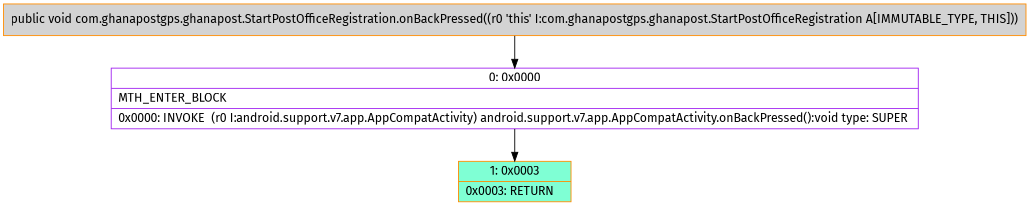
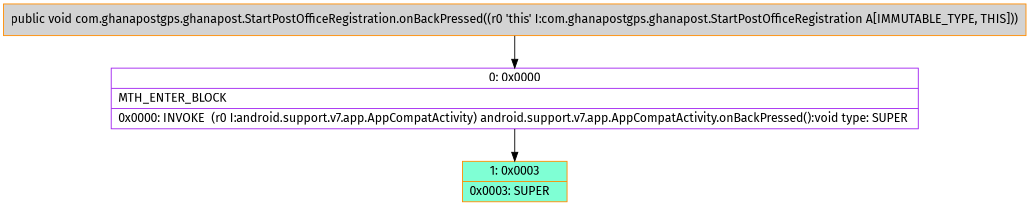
(515, 191) -> (515, 191)
